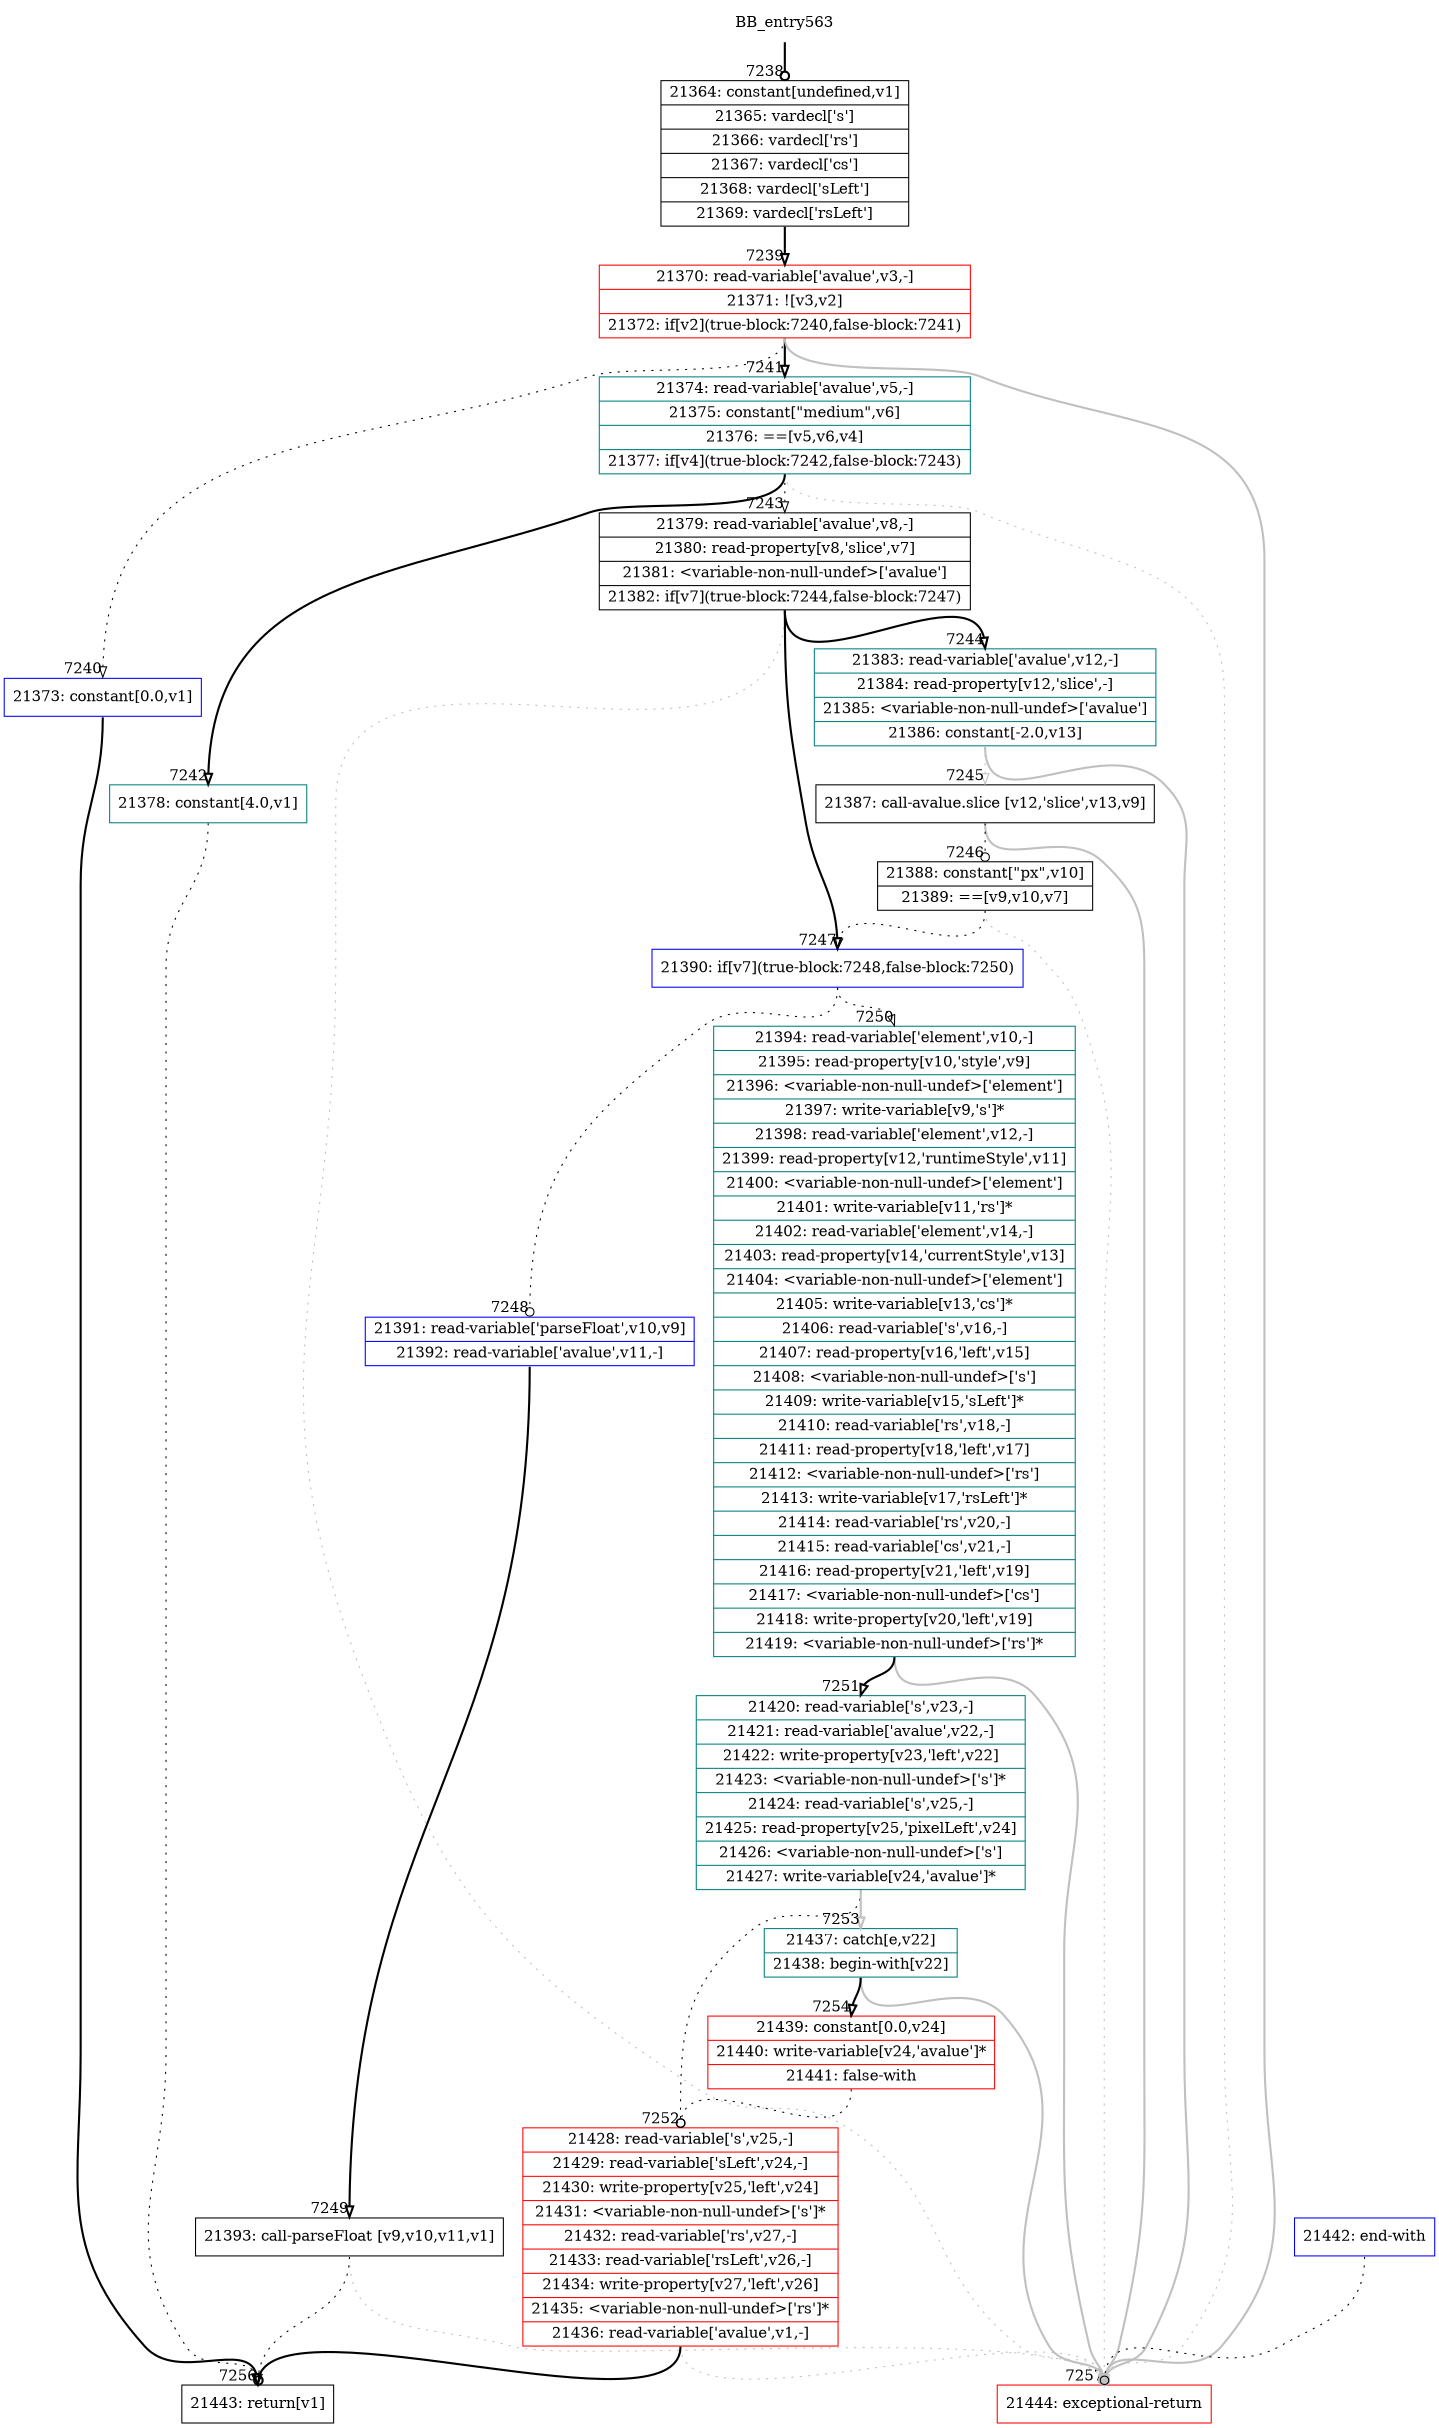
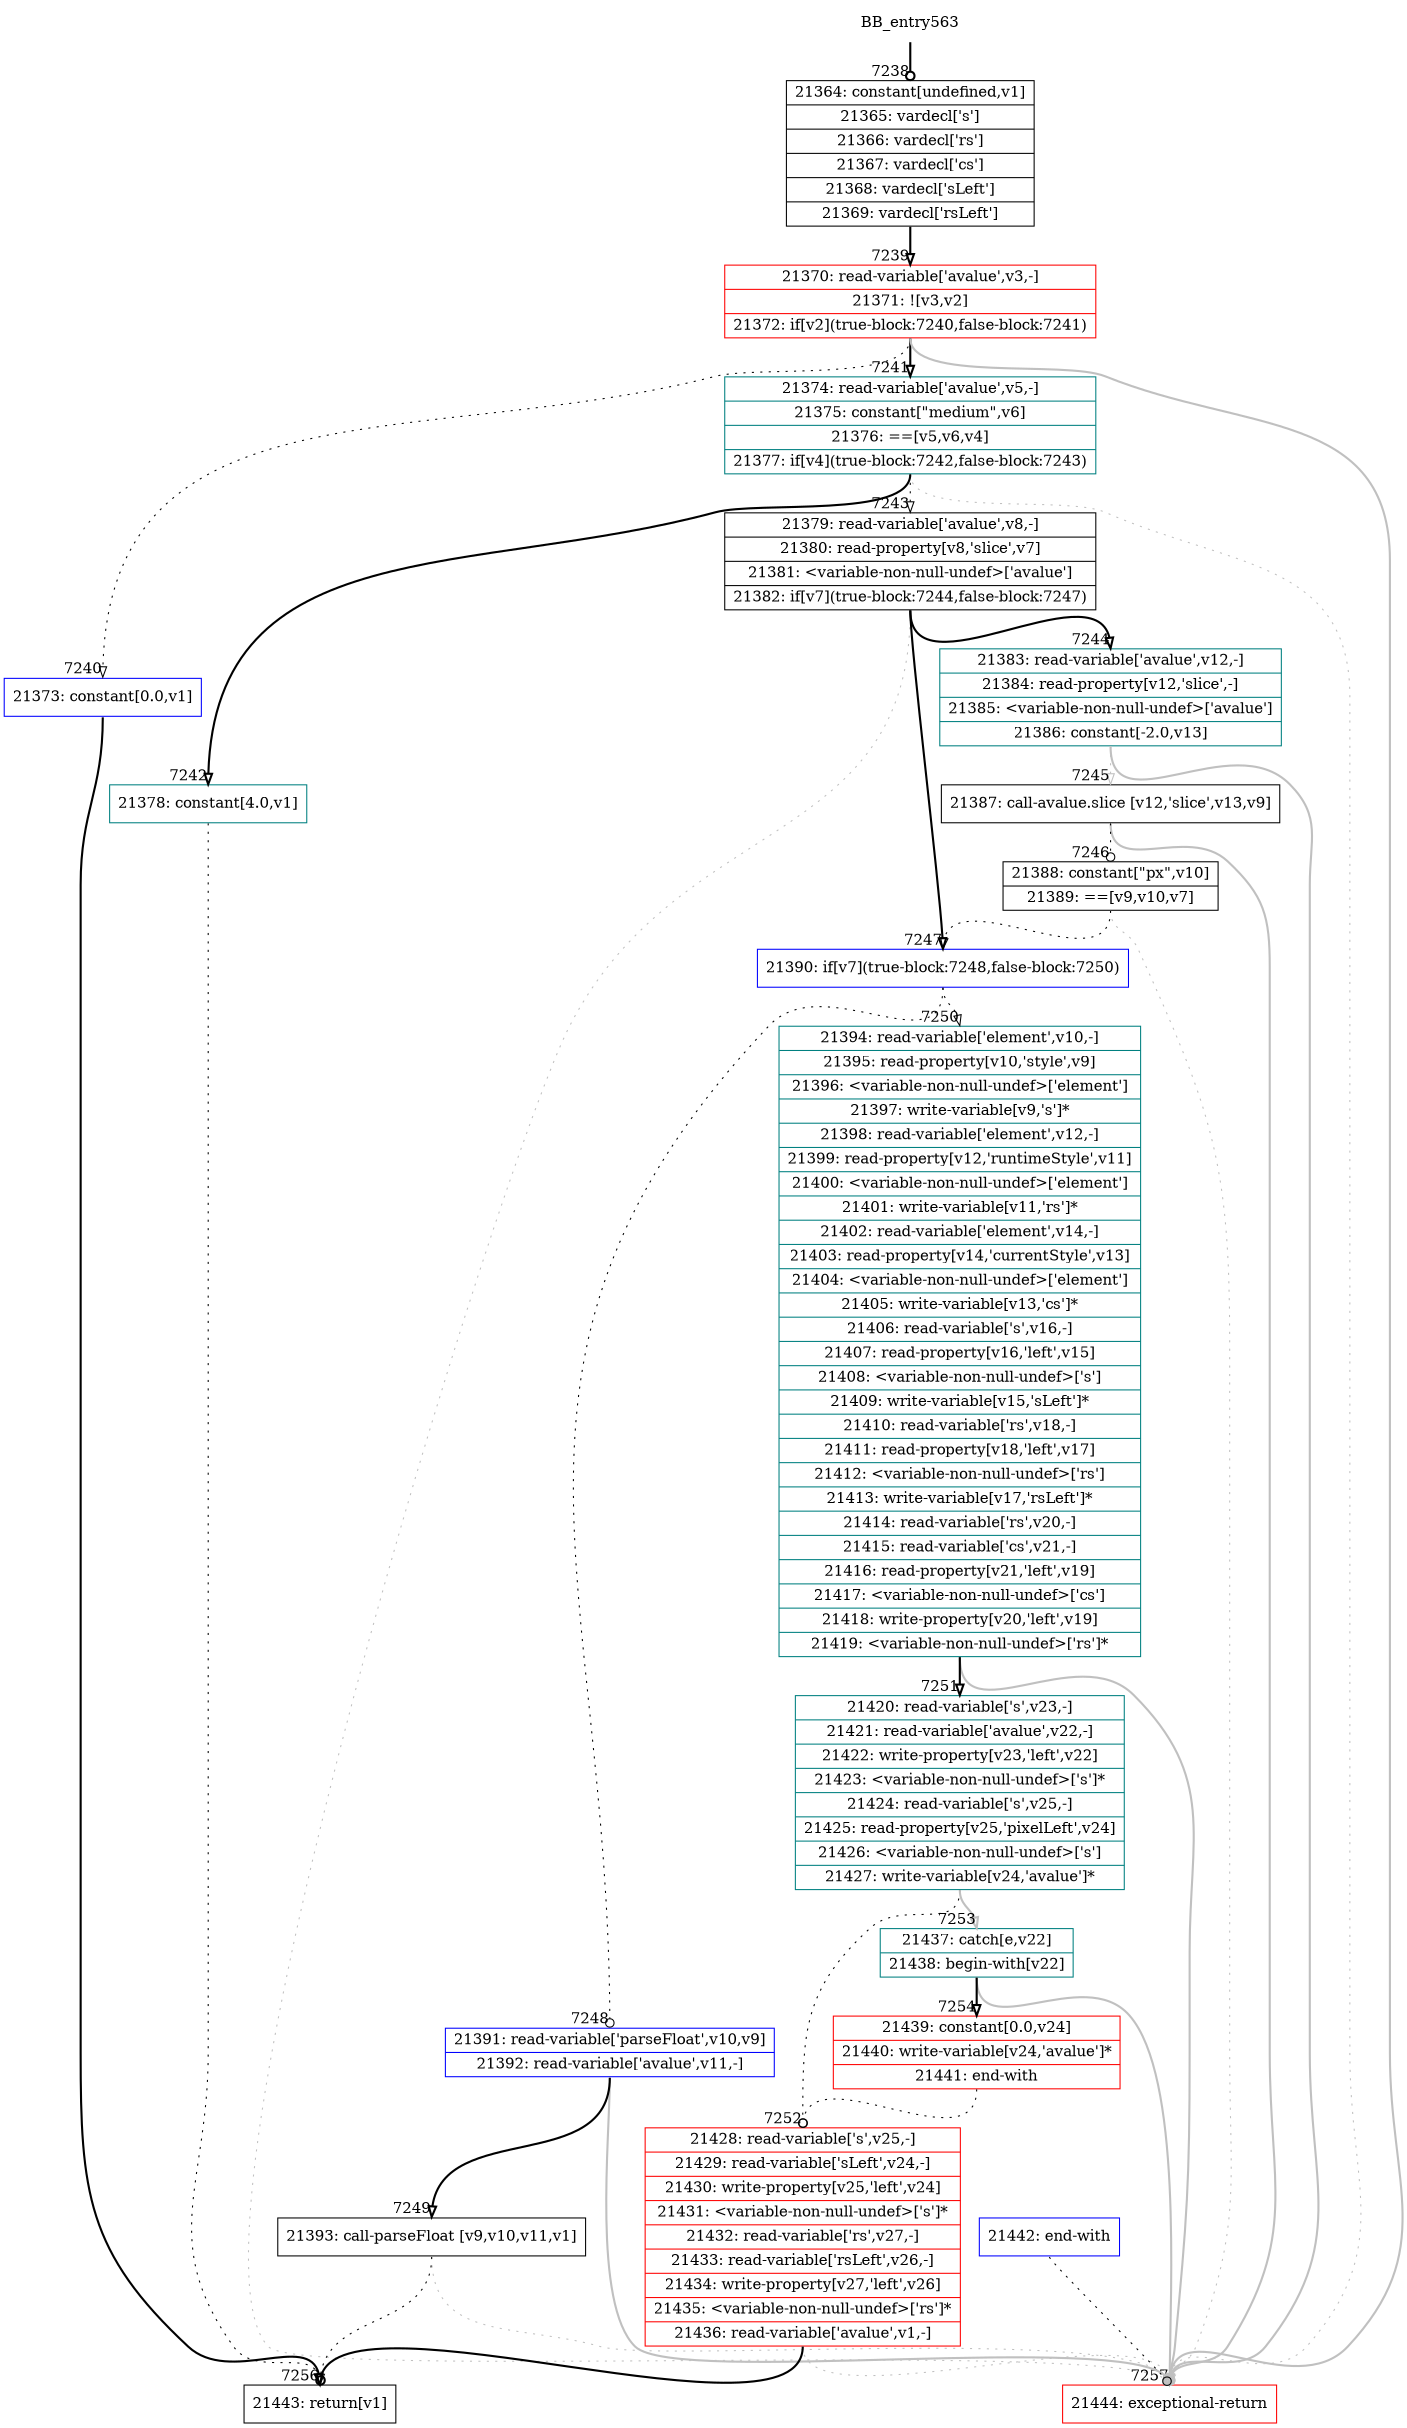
(851, 2076) -> (977, 2076)
none -> (629, 2337)
